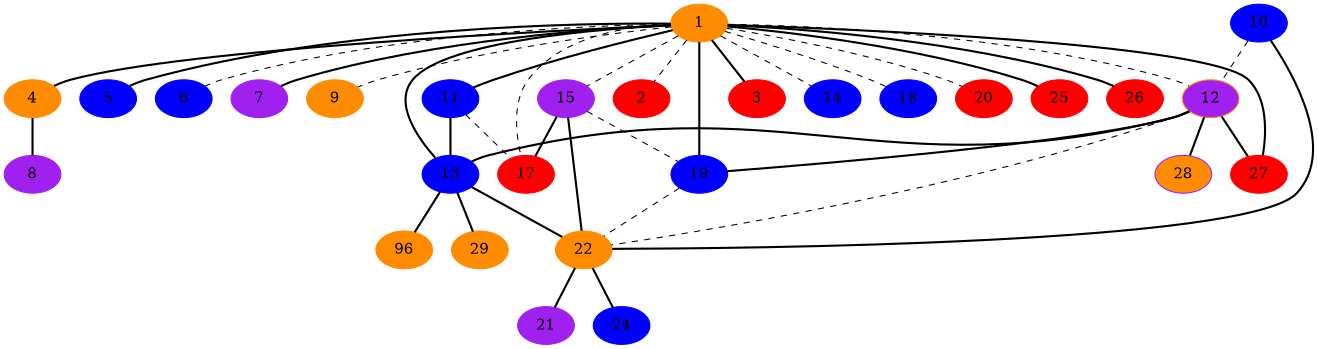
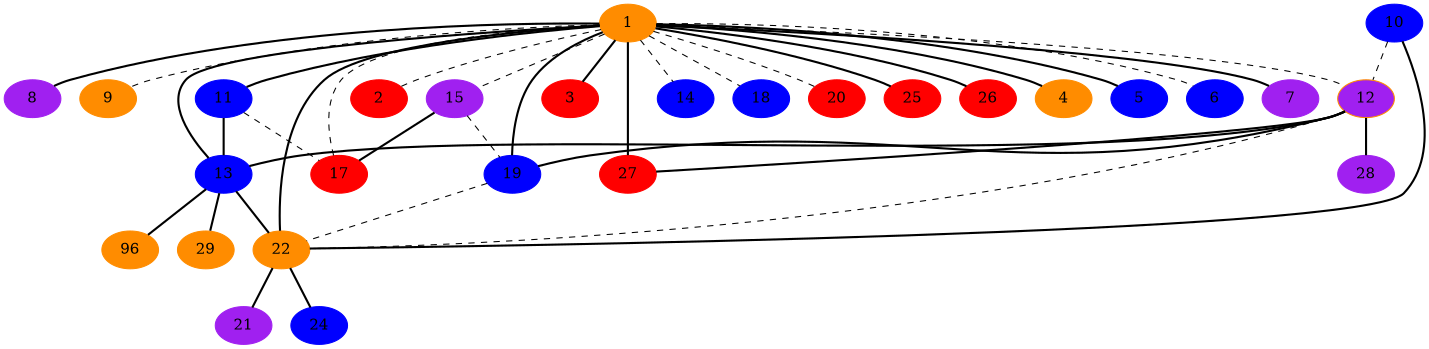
(33, 137) -> (324, 36)
(575, 174) -> (338, 72)
(1183, 174) -> (1366, 174)
